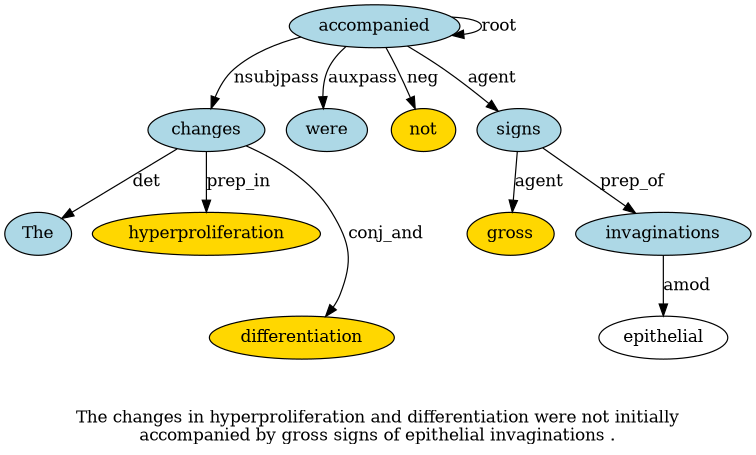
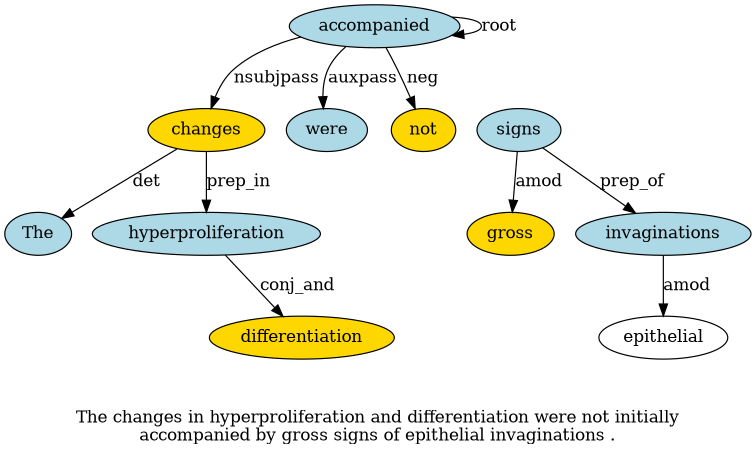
(449, 73) -> none
(206, 130) -> (206, 130)
(539, 182) -> (539, 182)
(329, 209) -> (250, 281)
(206, 234) -> (206, 234)
